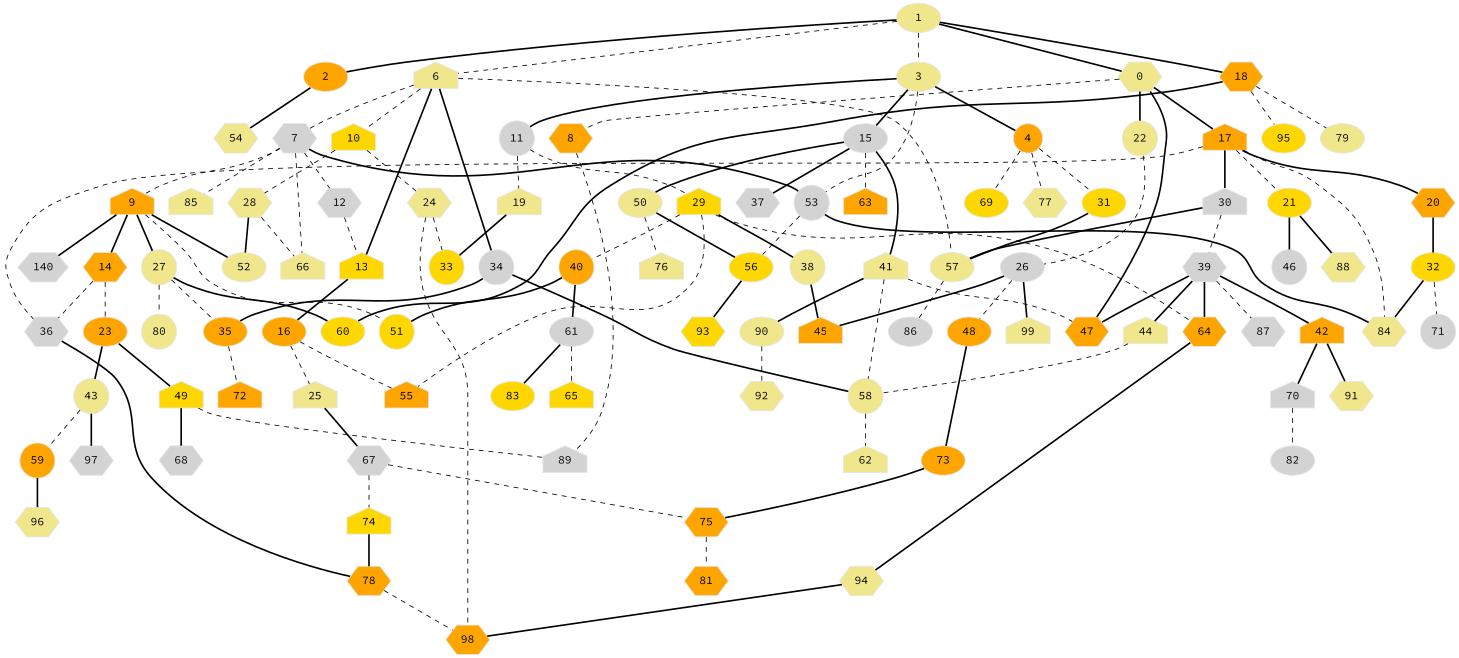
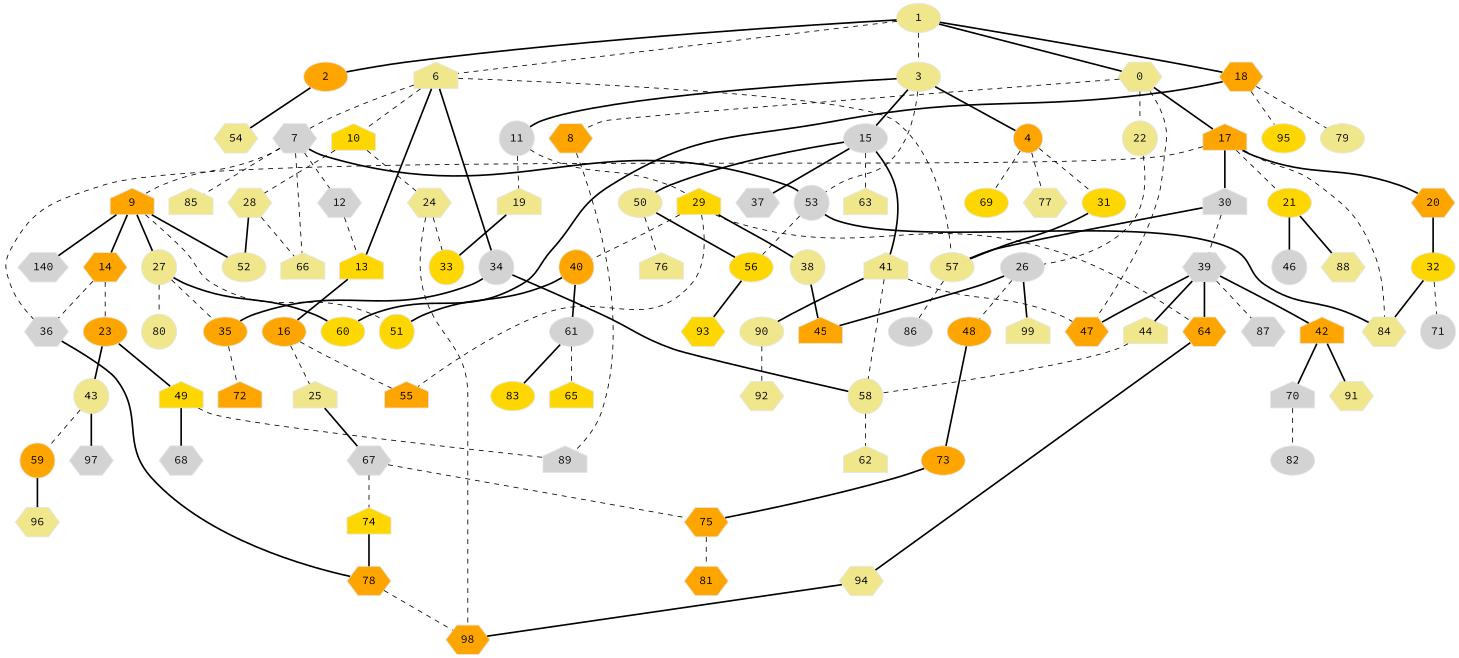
(1140, 106) -> (1140, 106)
(866, 203) -> (866, 203)
(1155, 209) -> (1155, 209)
